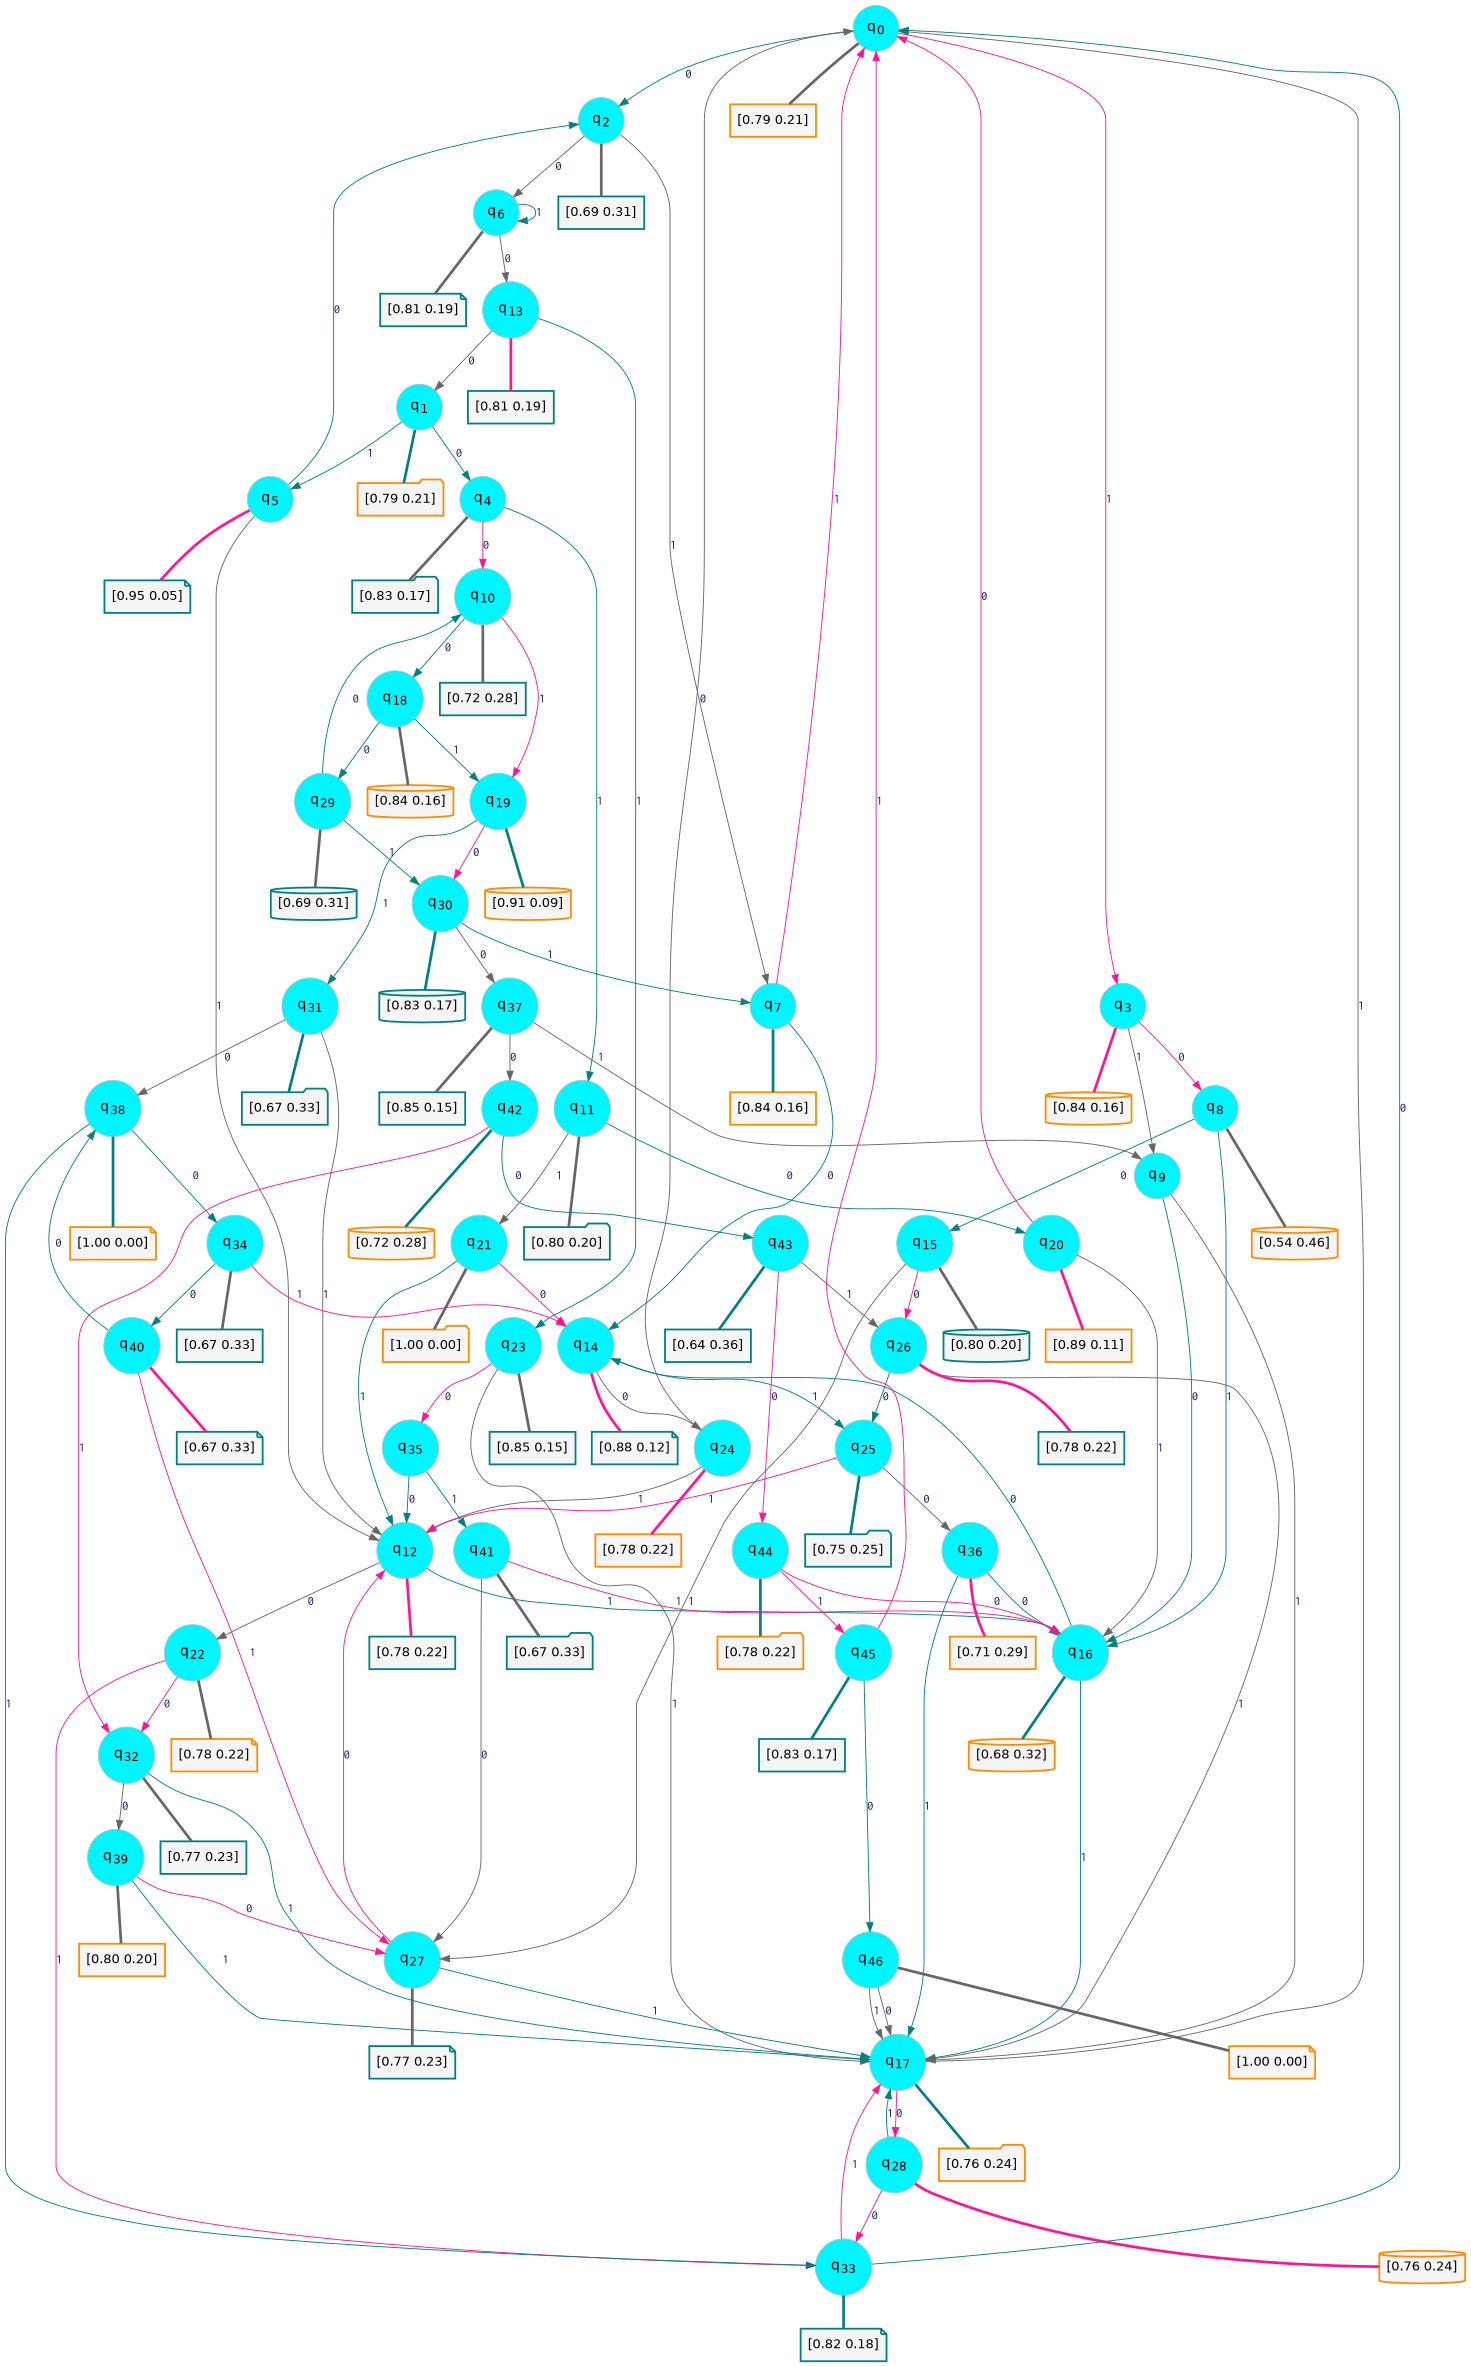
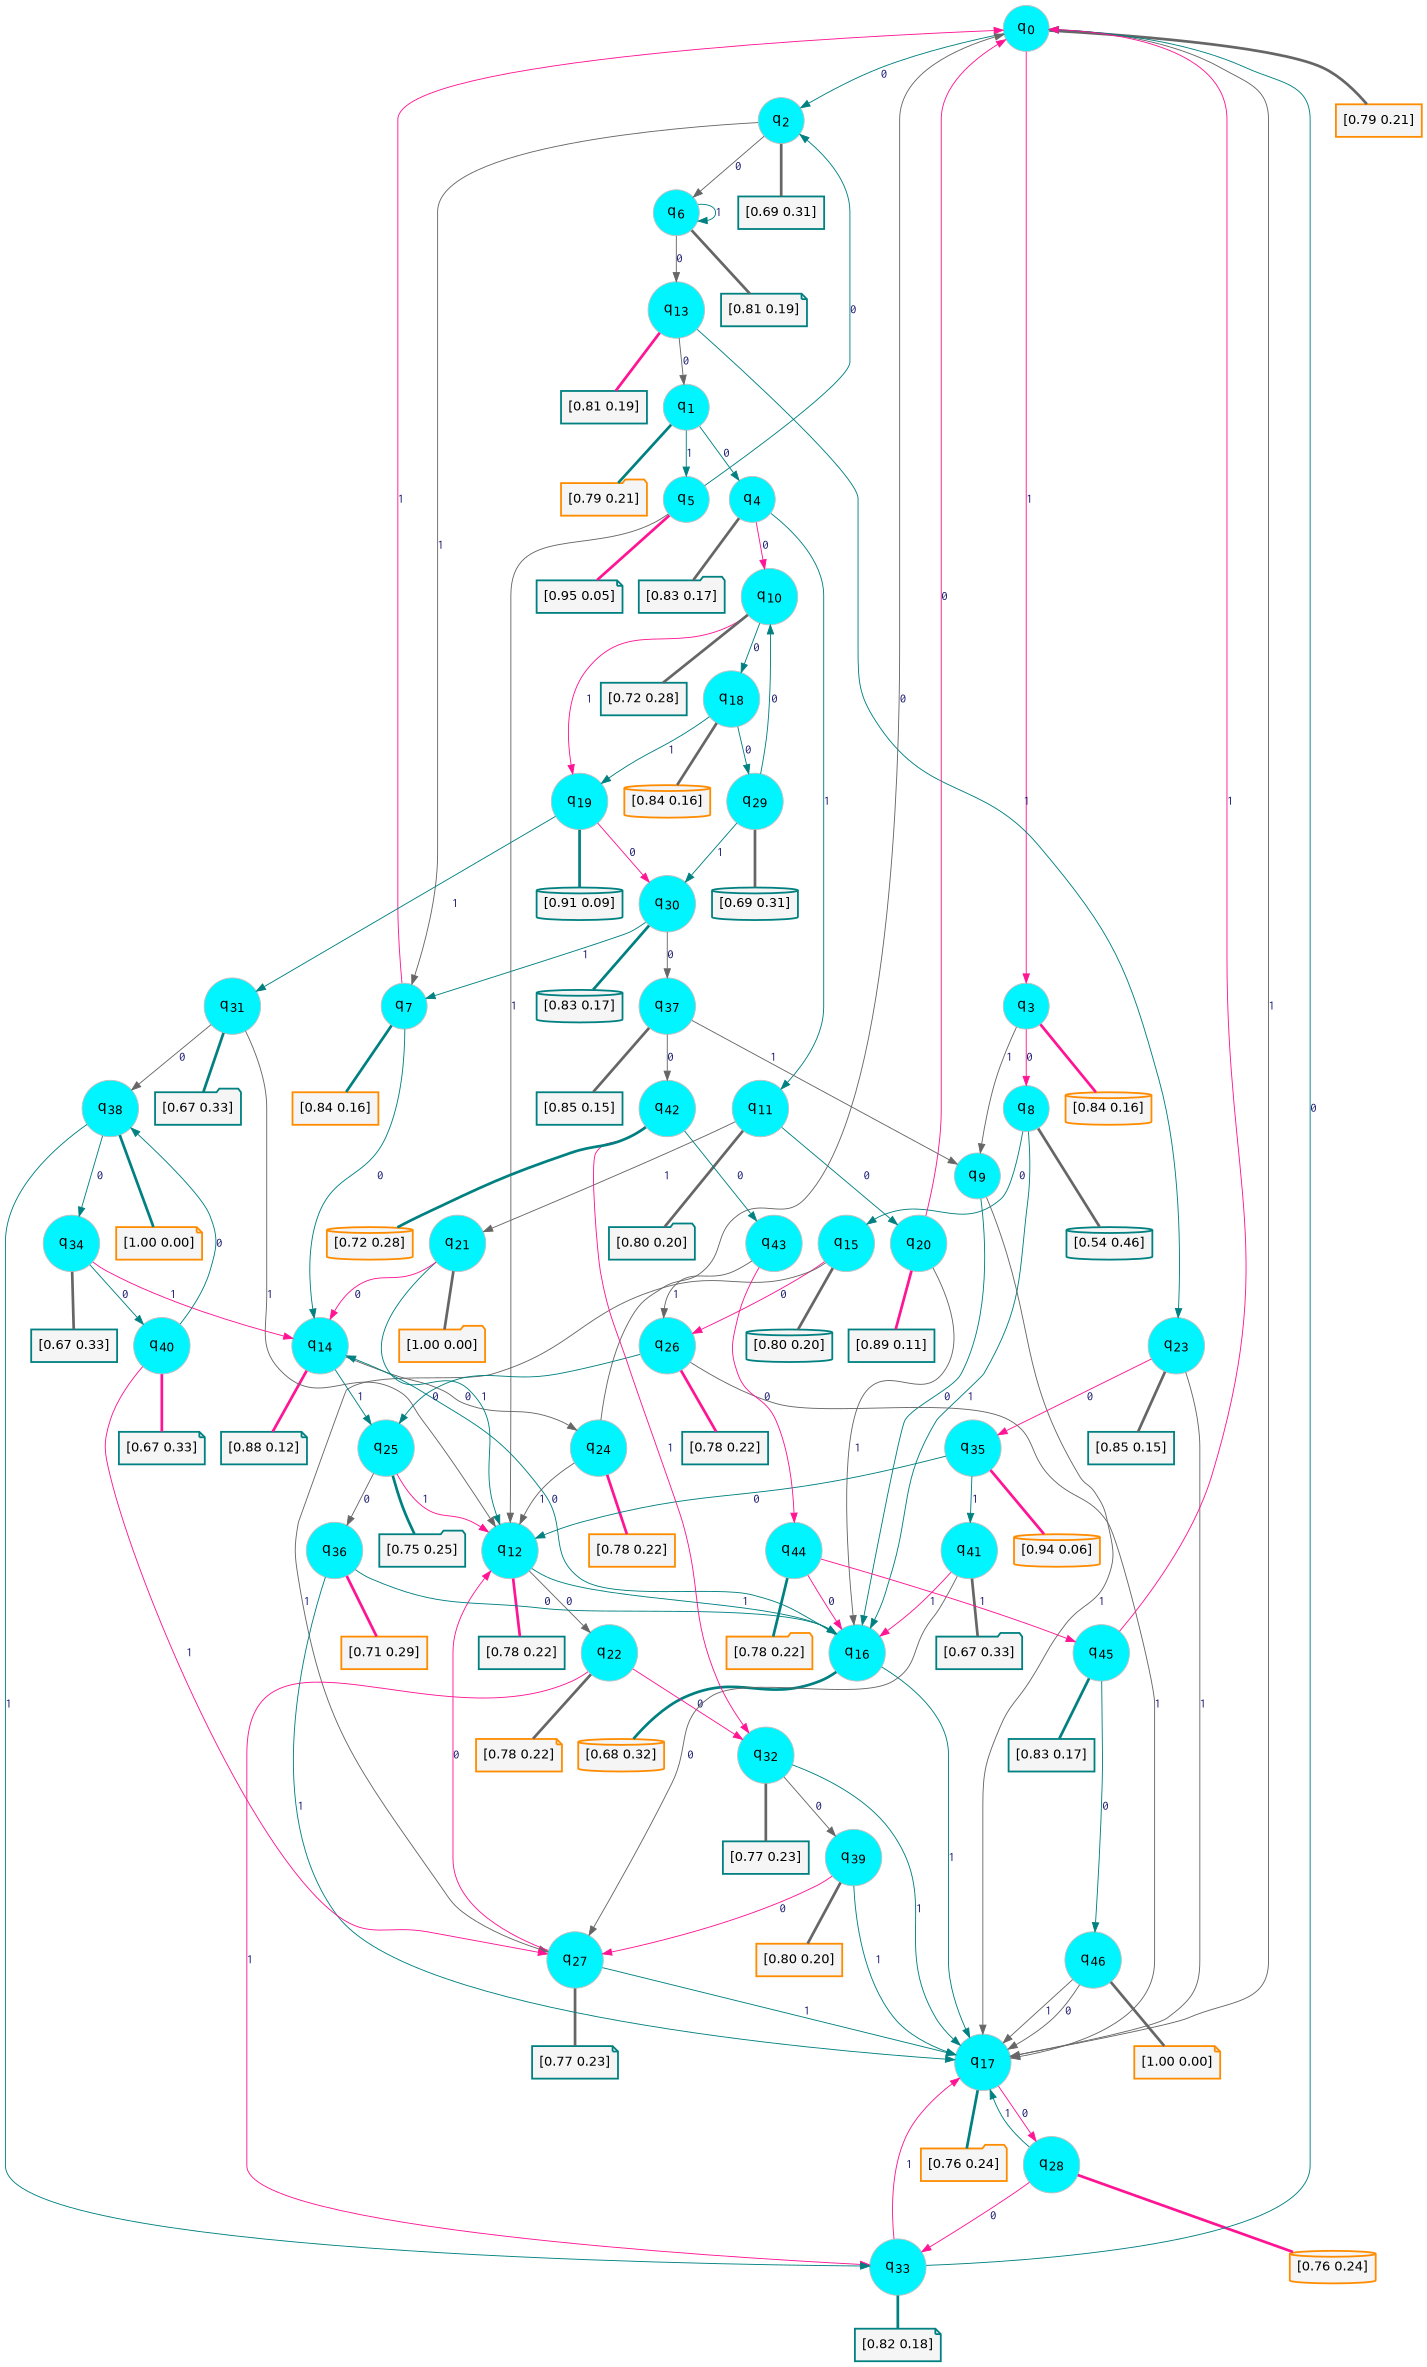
(528, 904) -> (580, 904)
(1295, 1243) -> (1109, 1243)
(708, 1346) -> none
(1089, 1346) -> (892, 1346)
none -> (1057, 1550)
